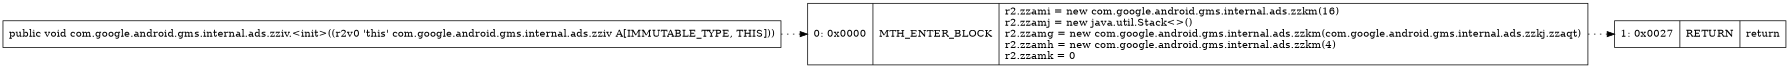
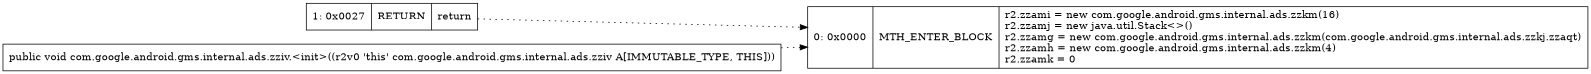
(1598, 34) -> (639, 23)
